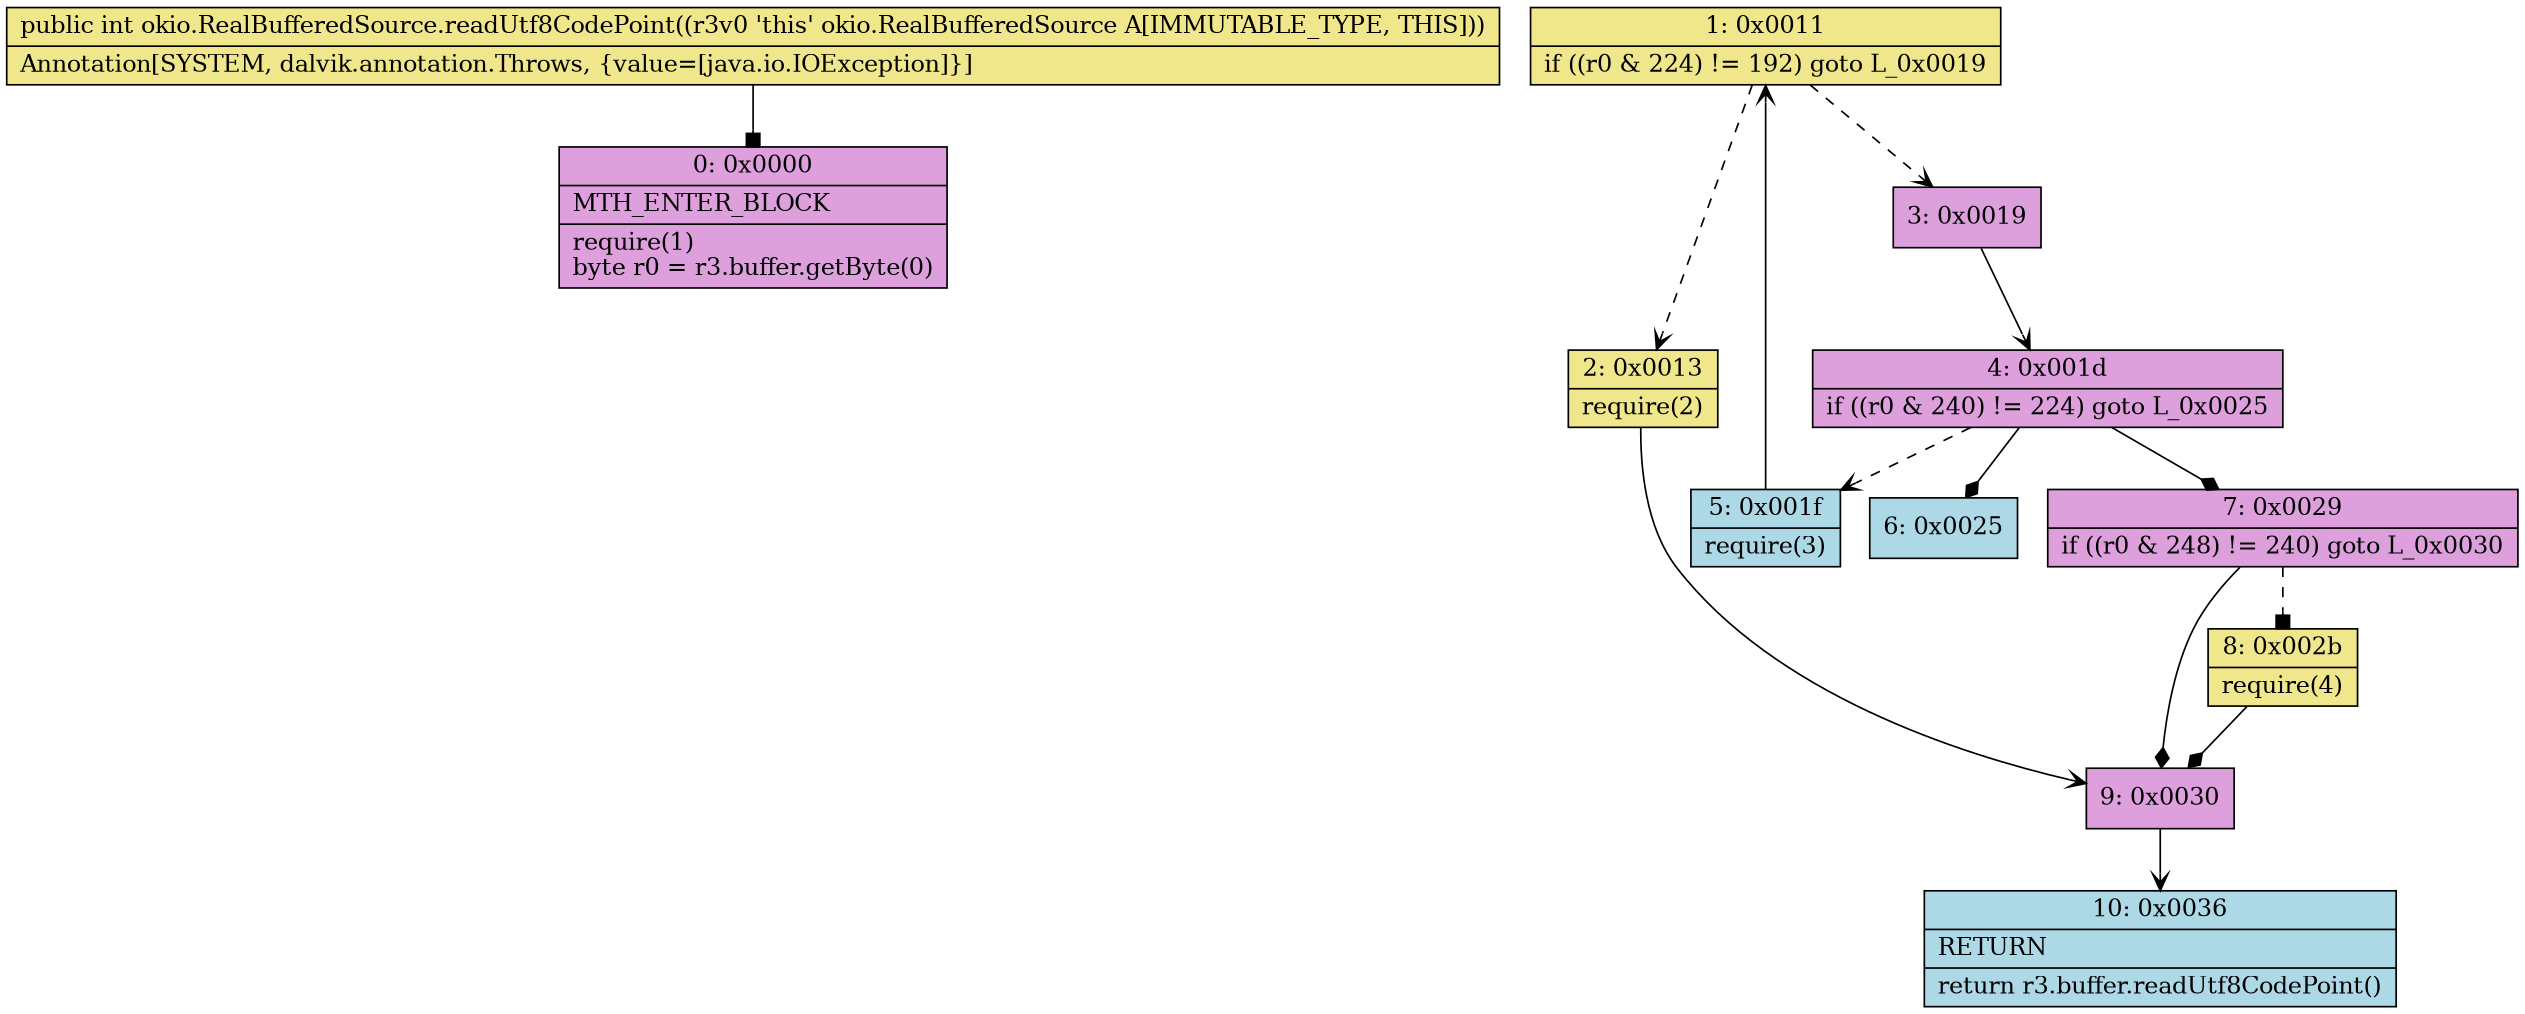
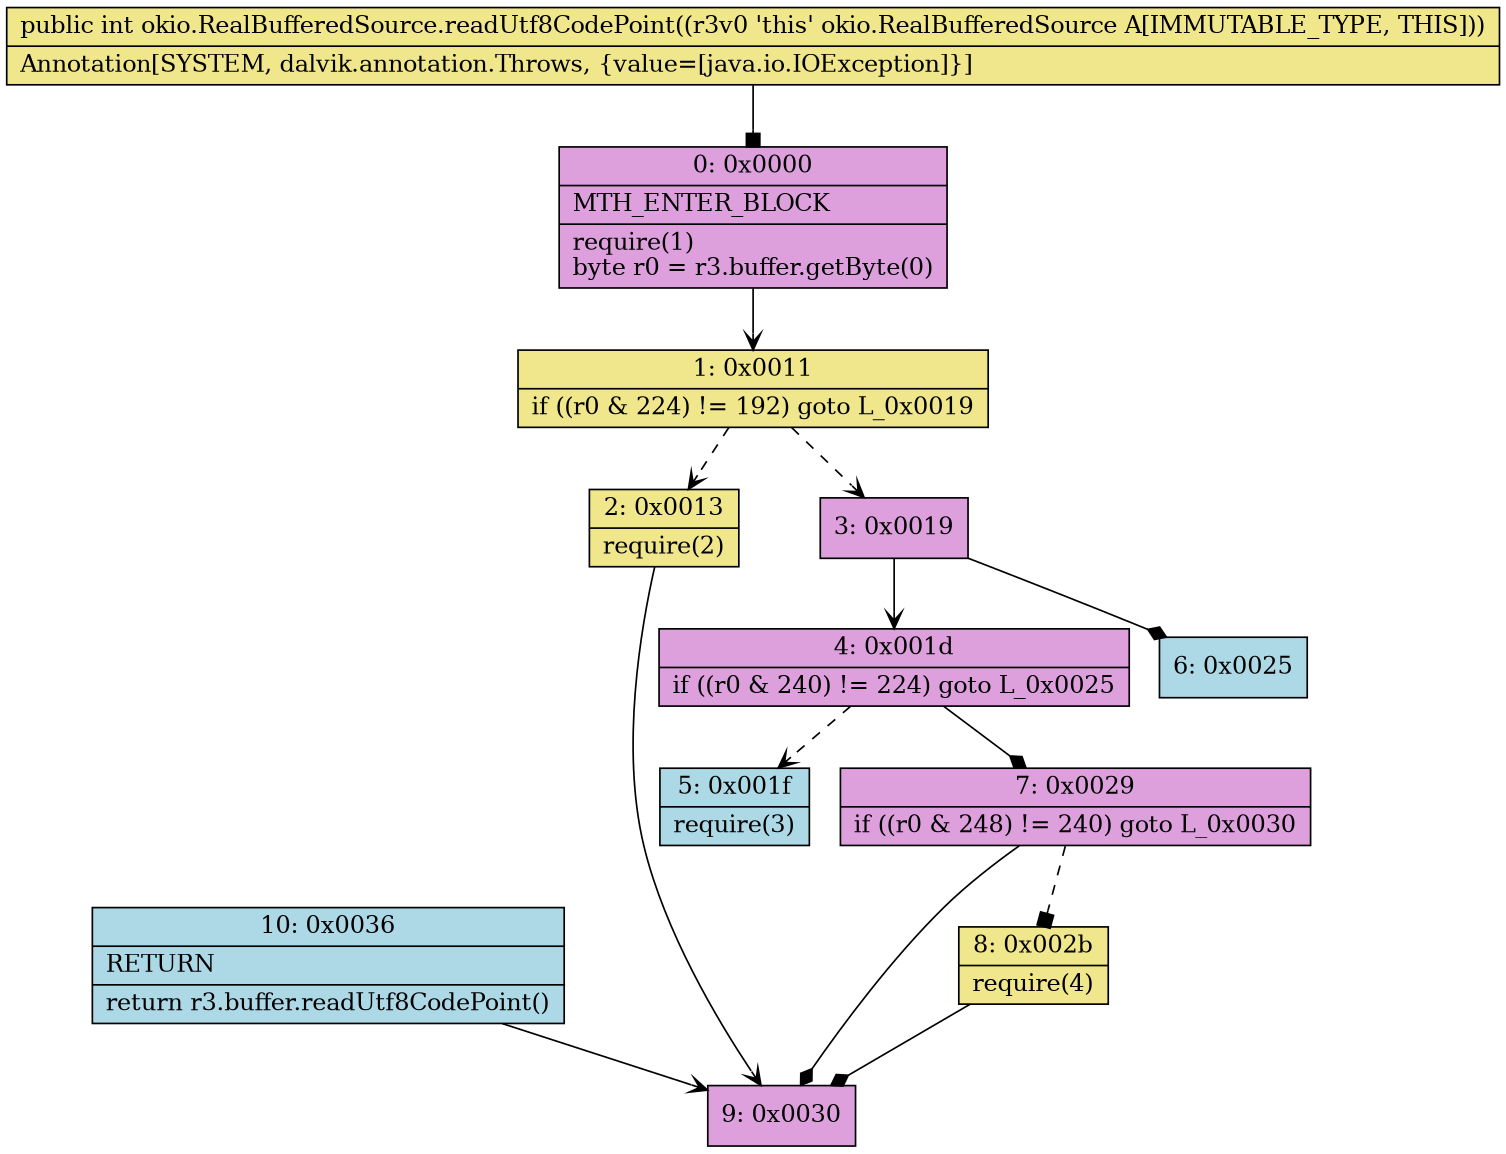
(1766, 296) -> (753, 311)
(1999, 454) -> (1058, 593)
(2160, 851) -> (597, 1054)
